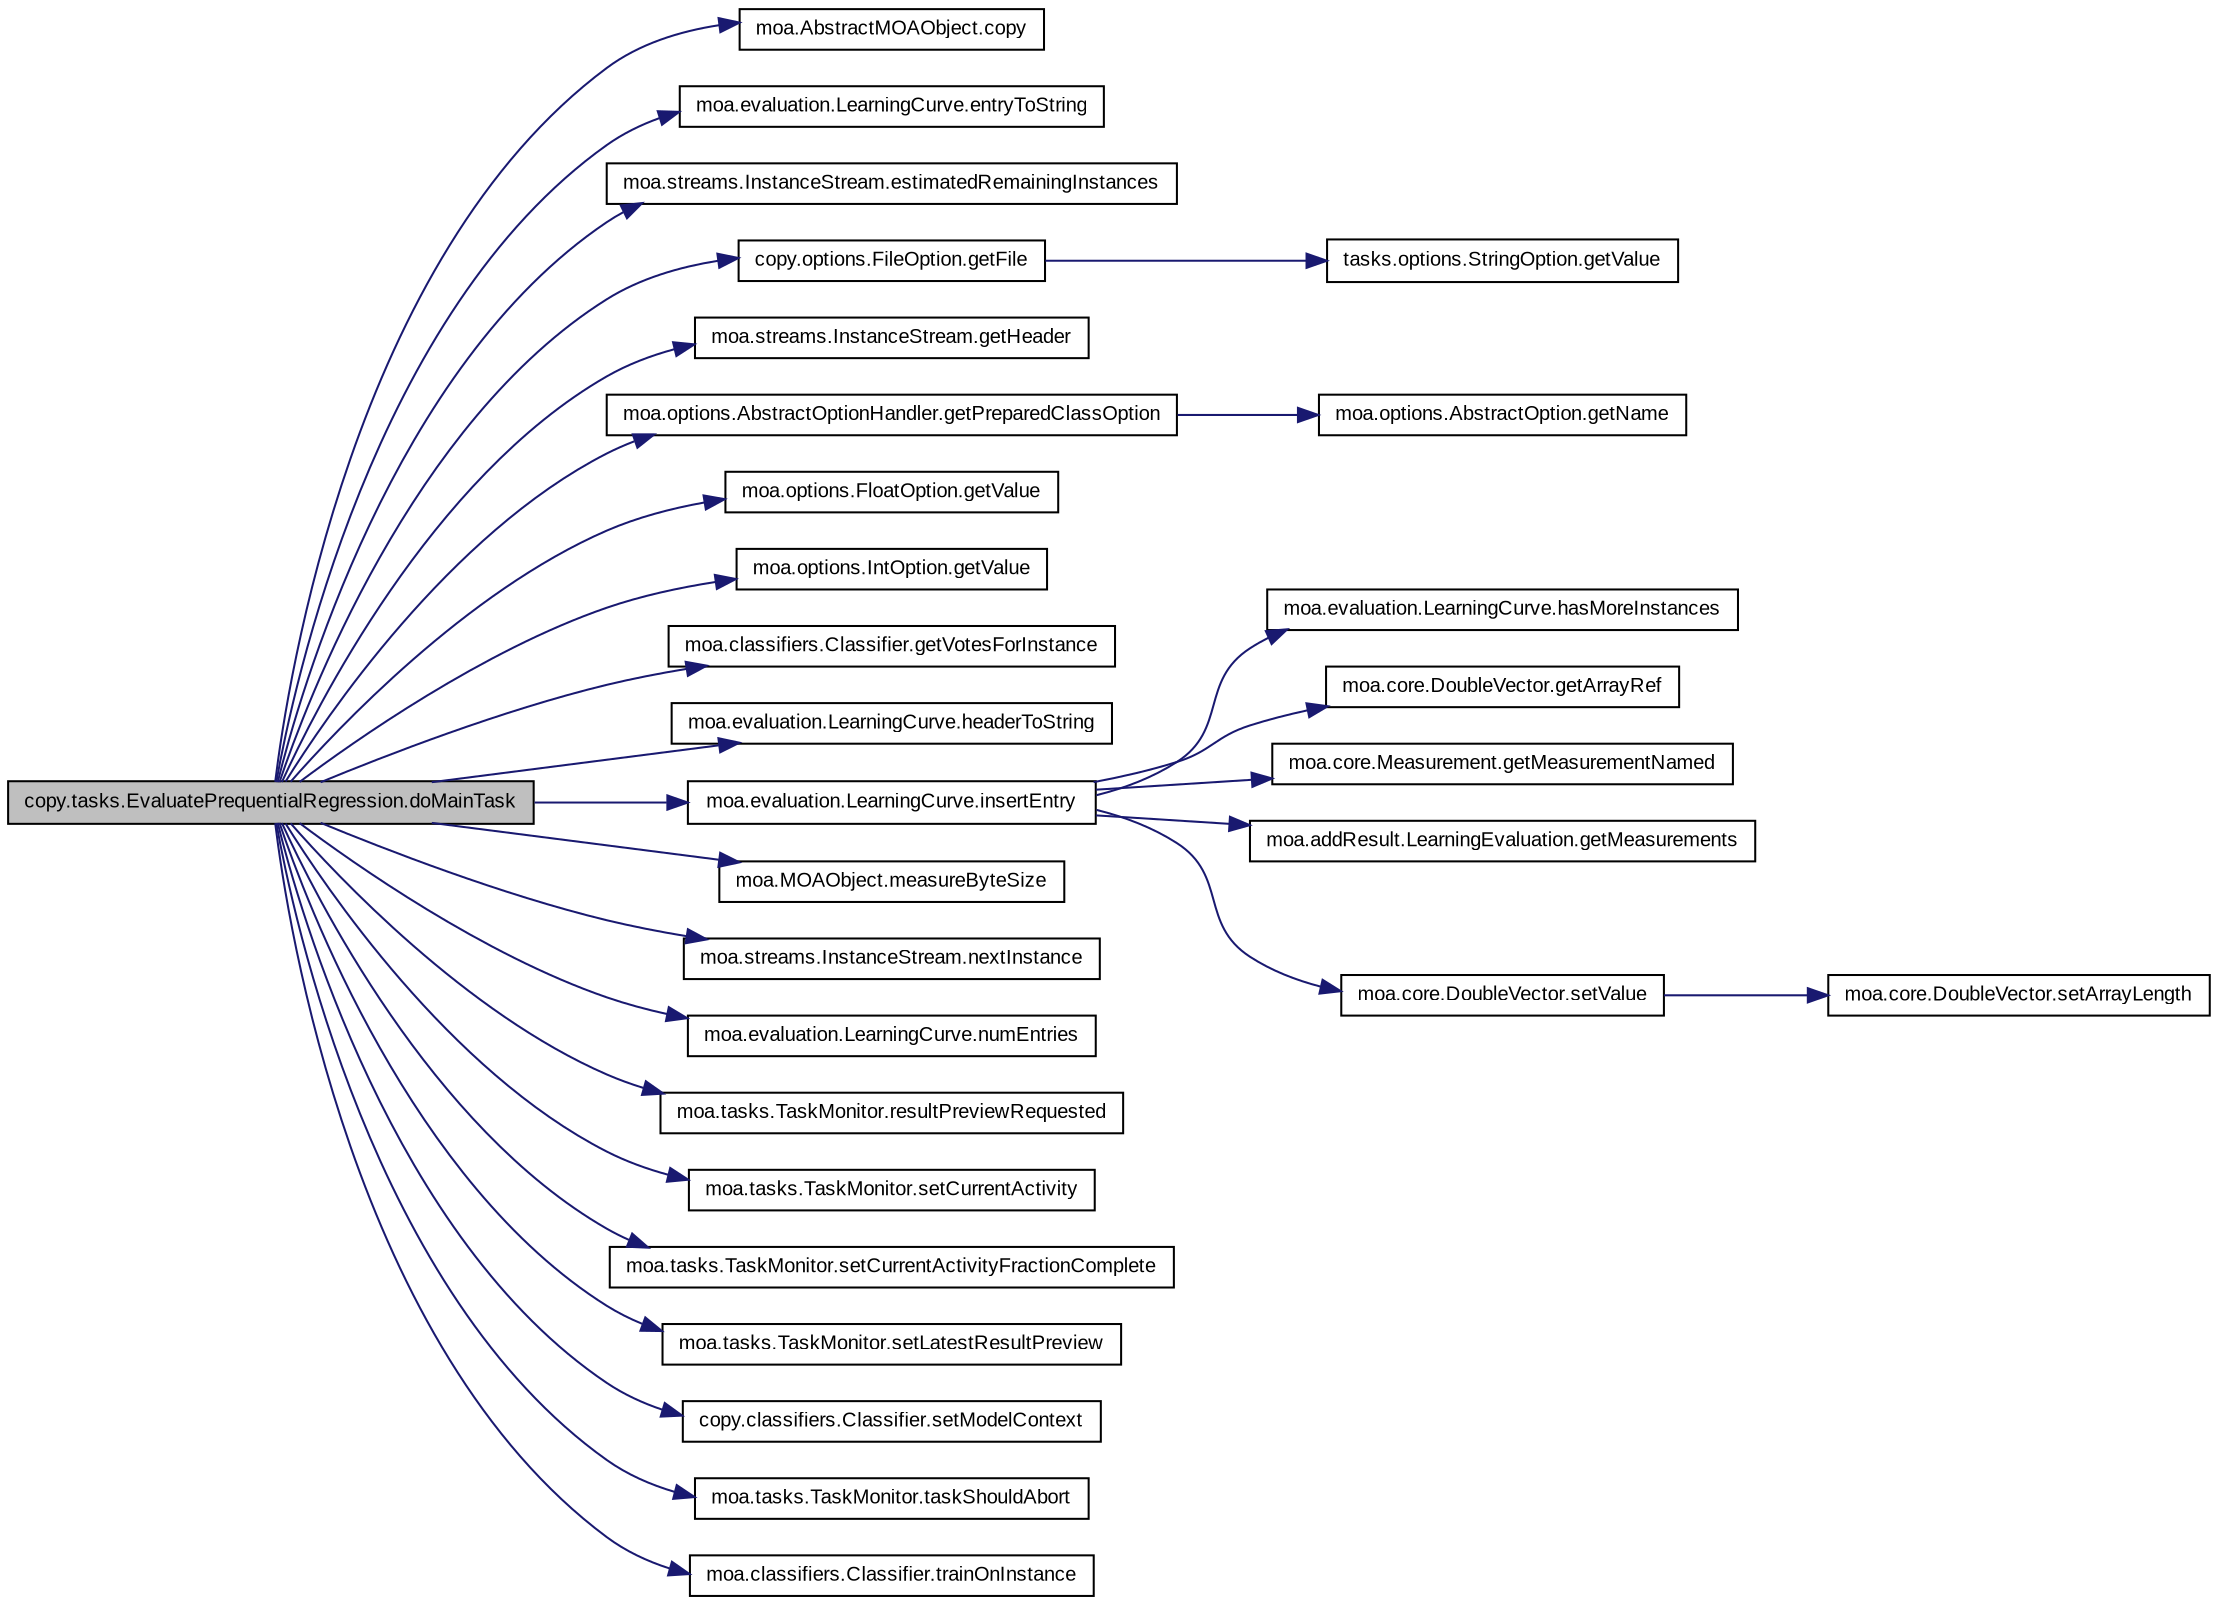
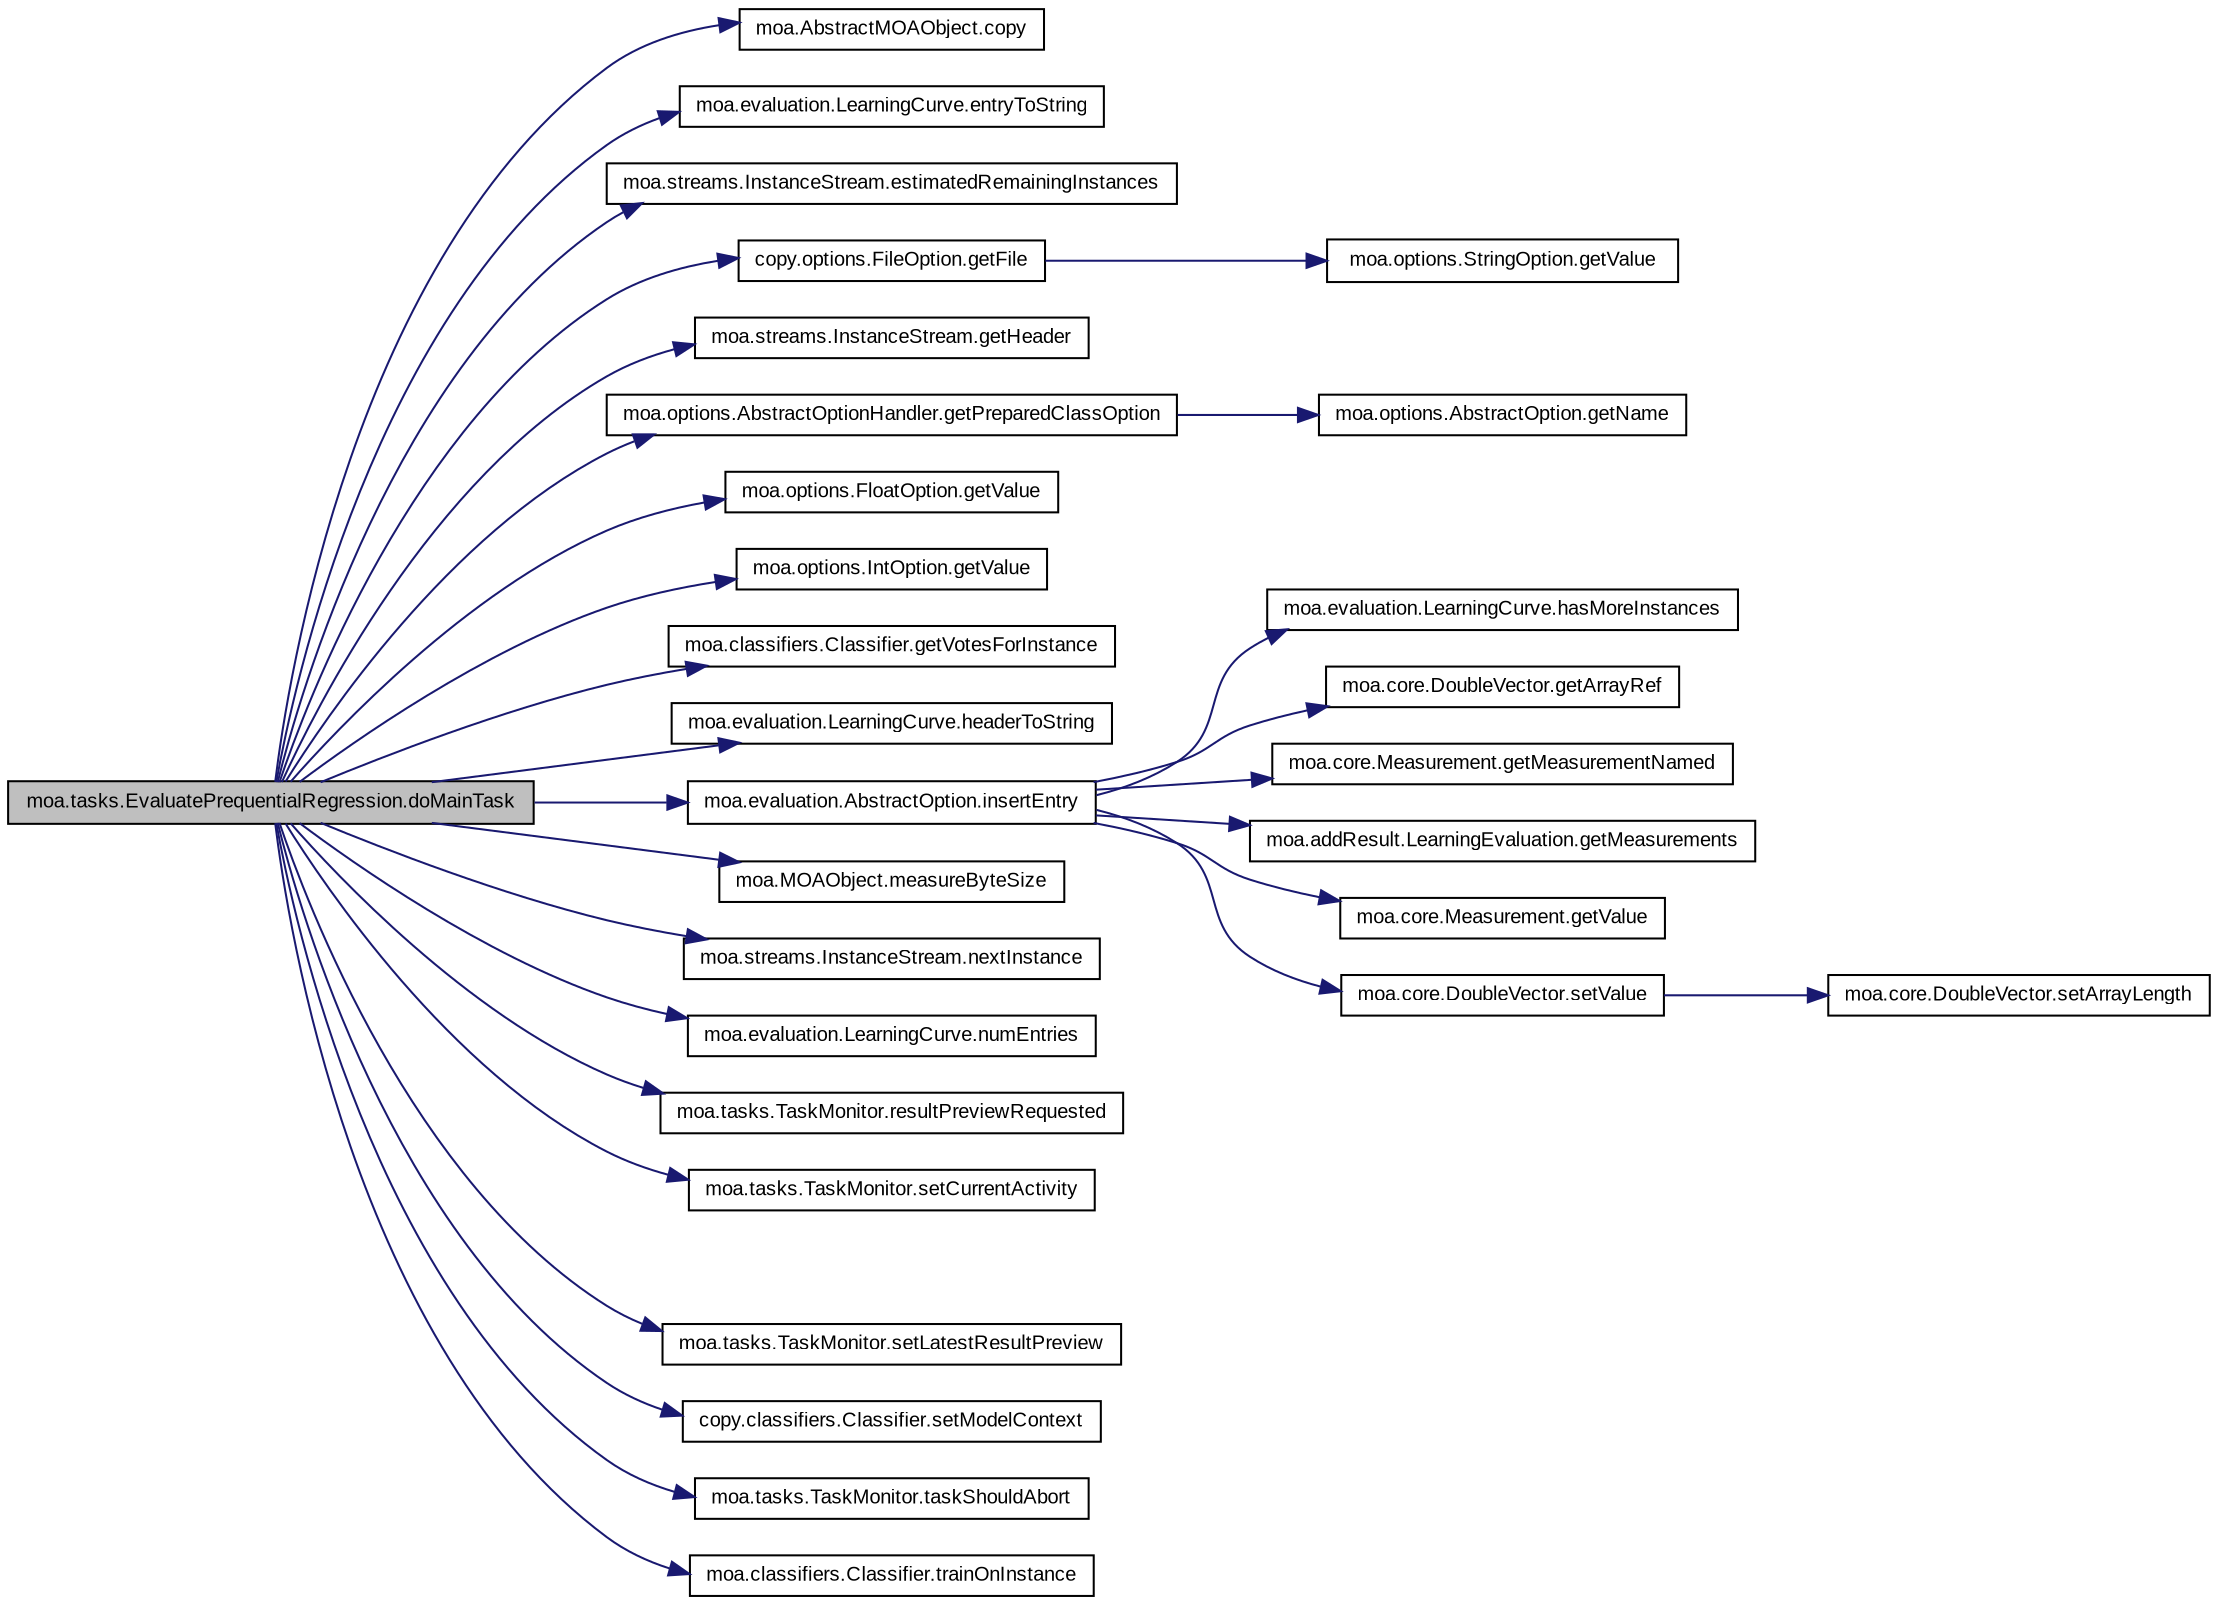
(1503, 261) -> (1503, 261)
(271, 803) -> (271, 803)
(892, 803) -> (892, 803)
none -> (1503, 918)
(892, 1267) -> none
